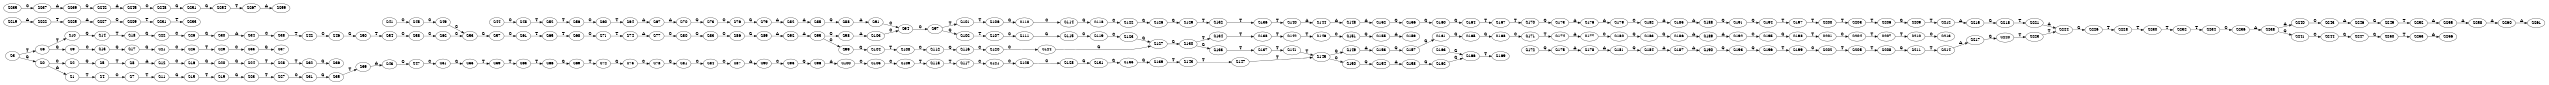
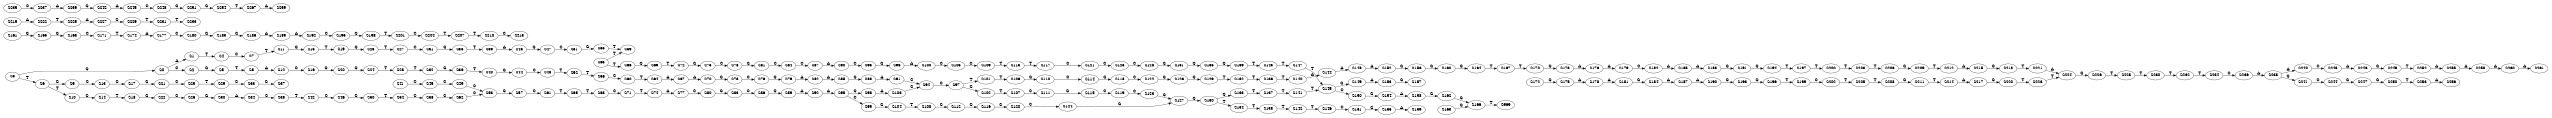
(1425, 44) -> none
(1501, 56) -> (1506, 105)
(509, 64) -> (613, 57)
none -> (489, 73)
